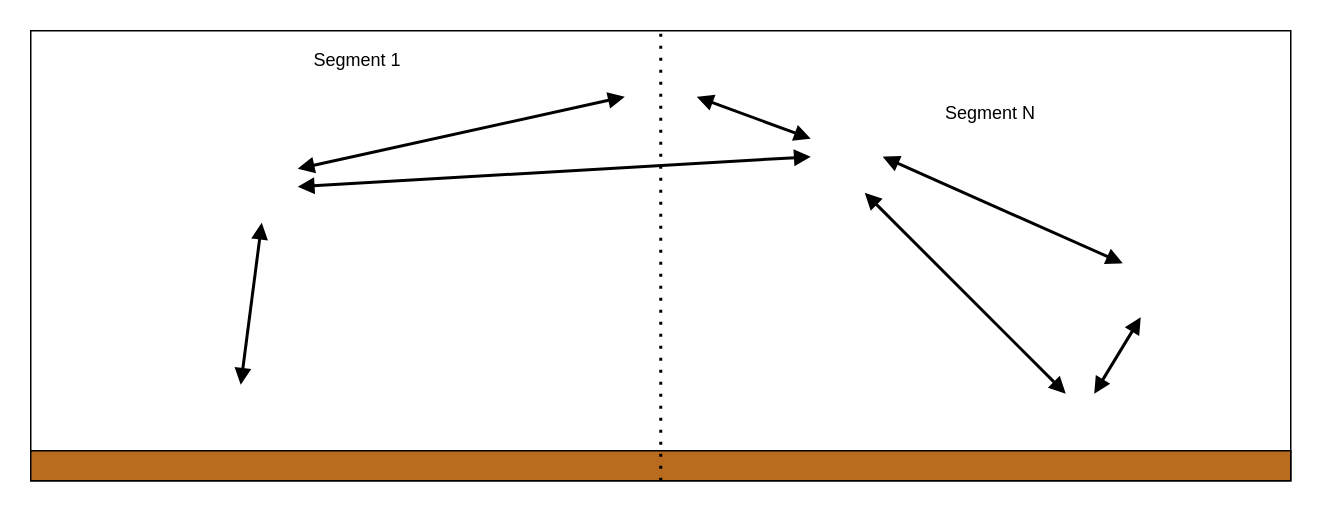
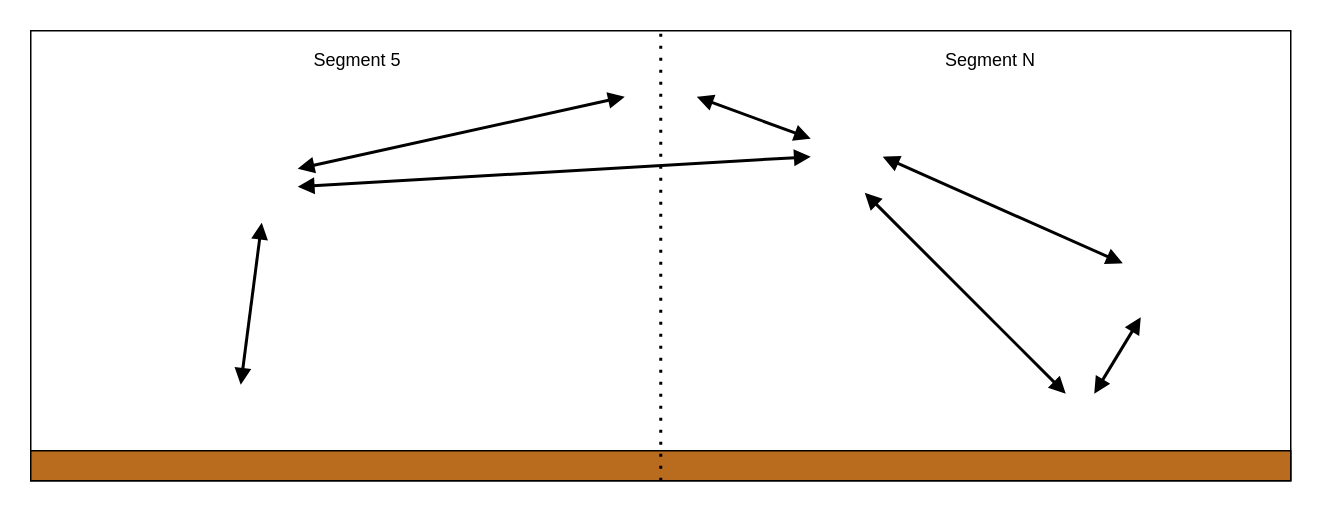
(358, 61) -> (358, 61)
(991, 113) -> (991, 61)
